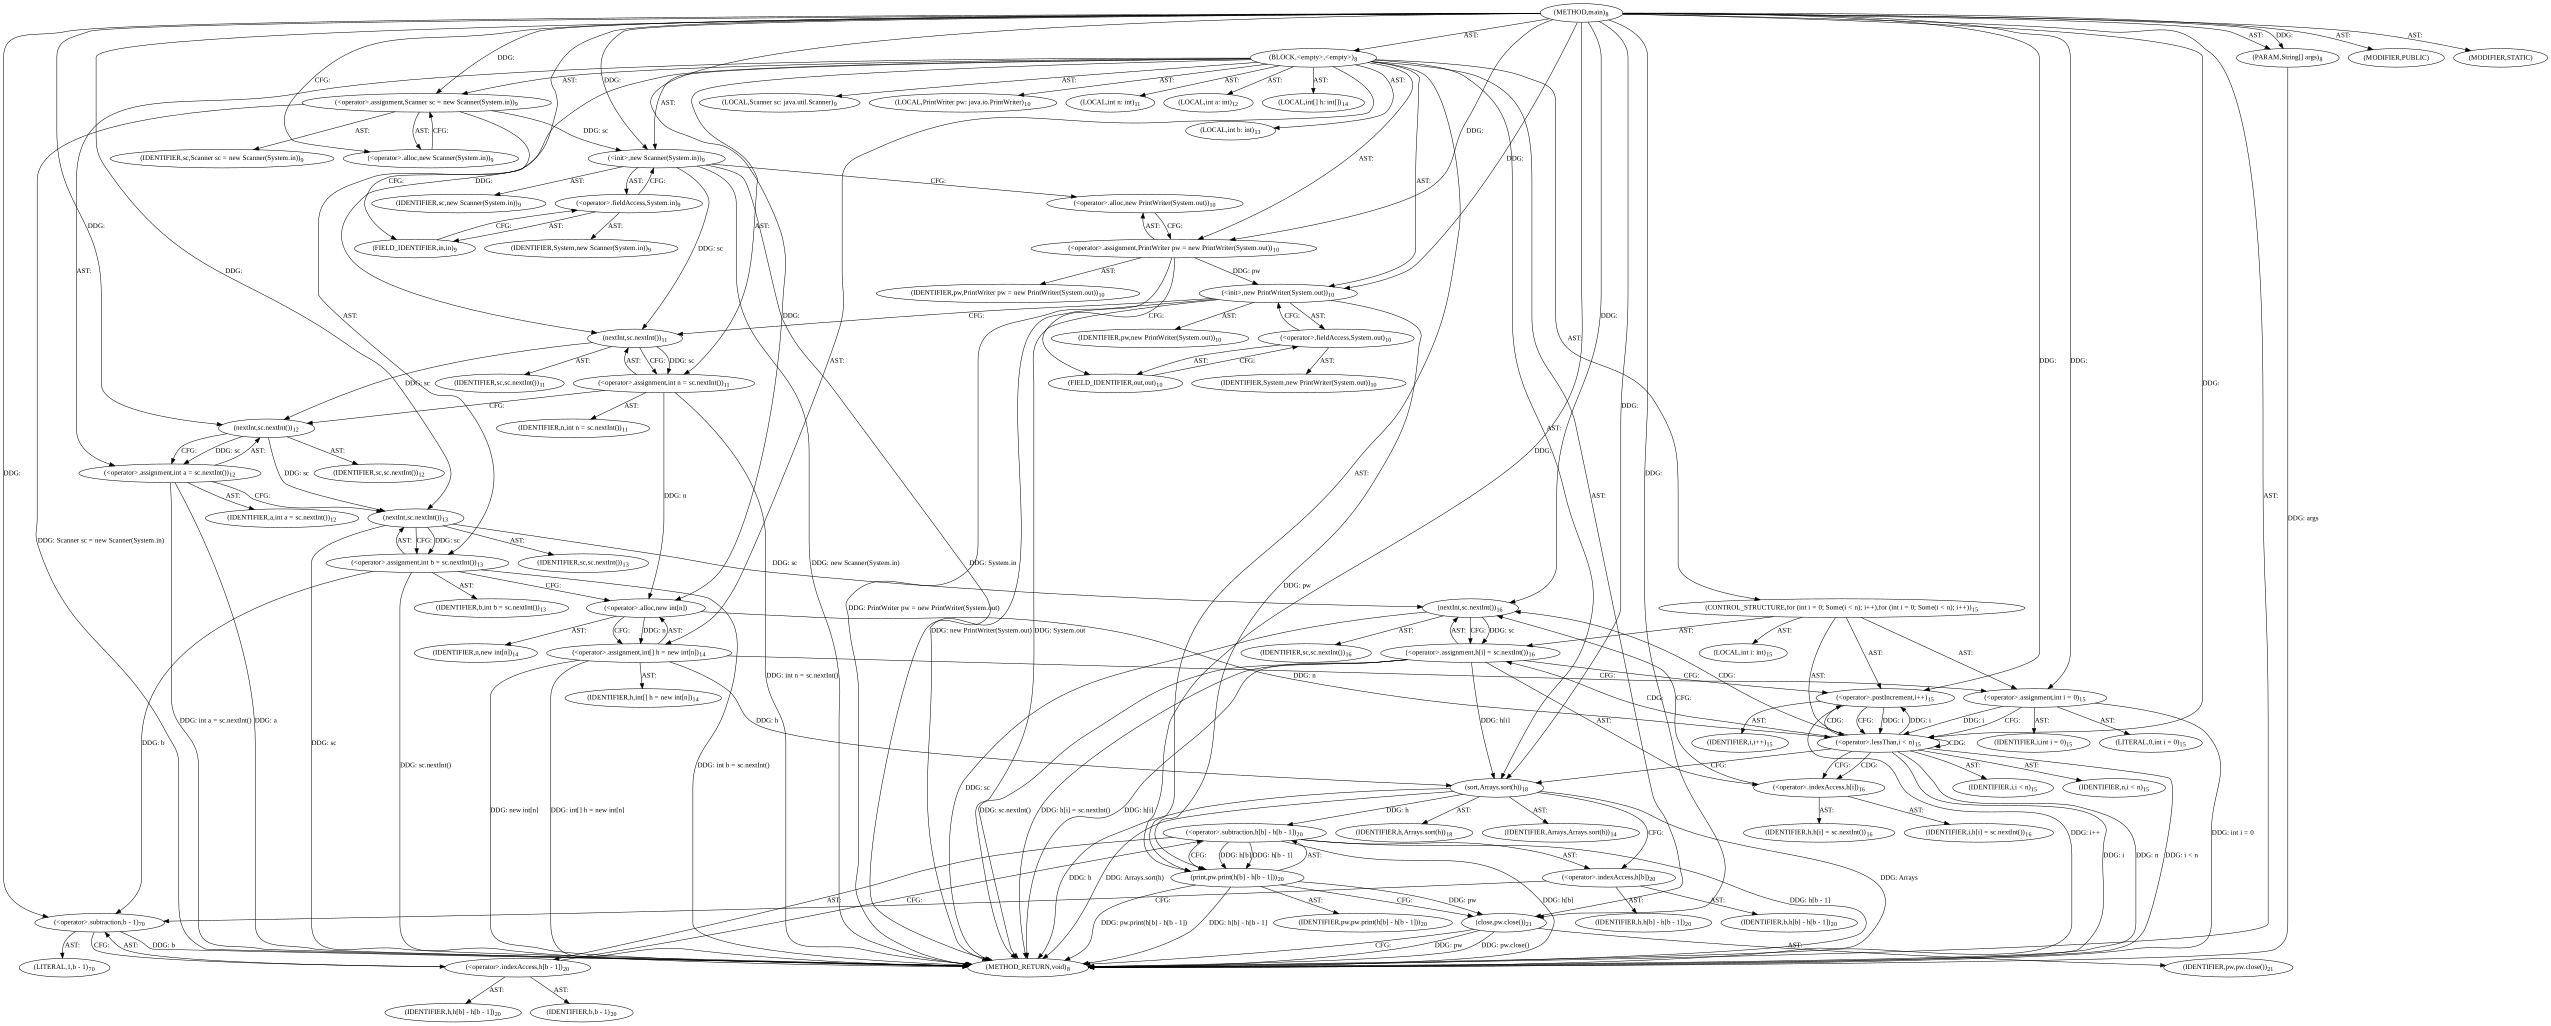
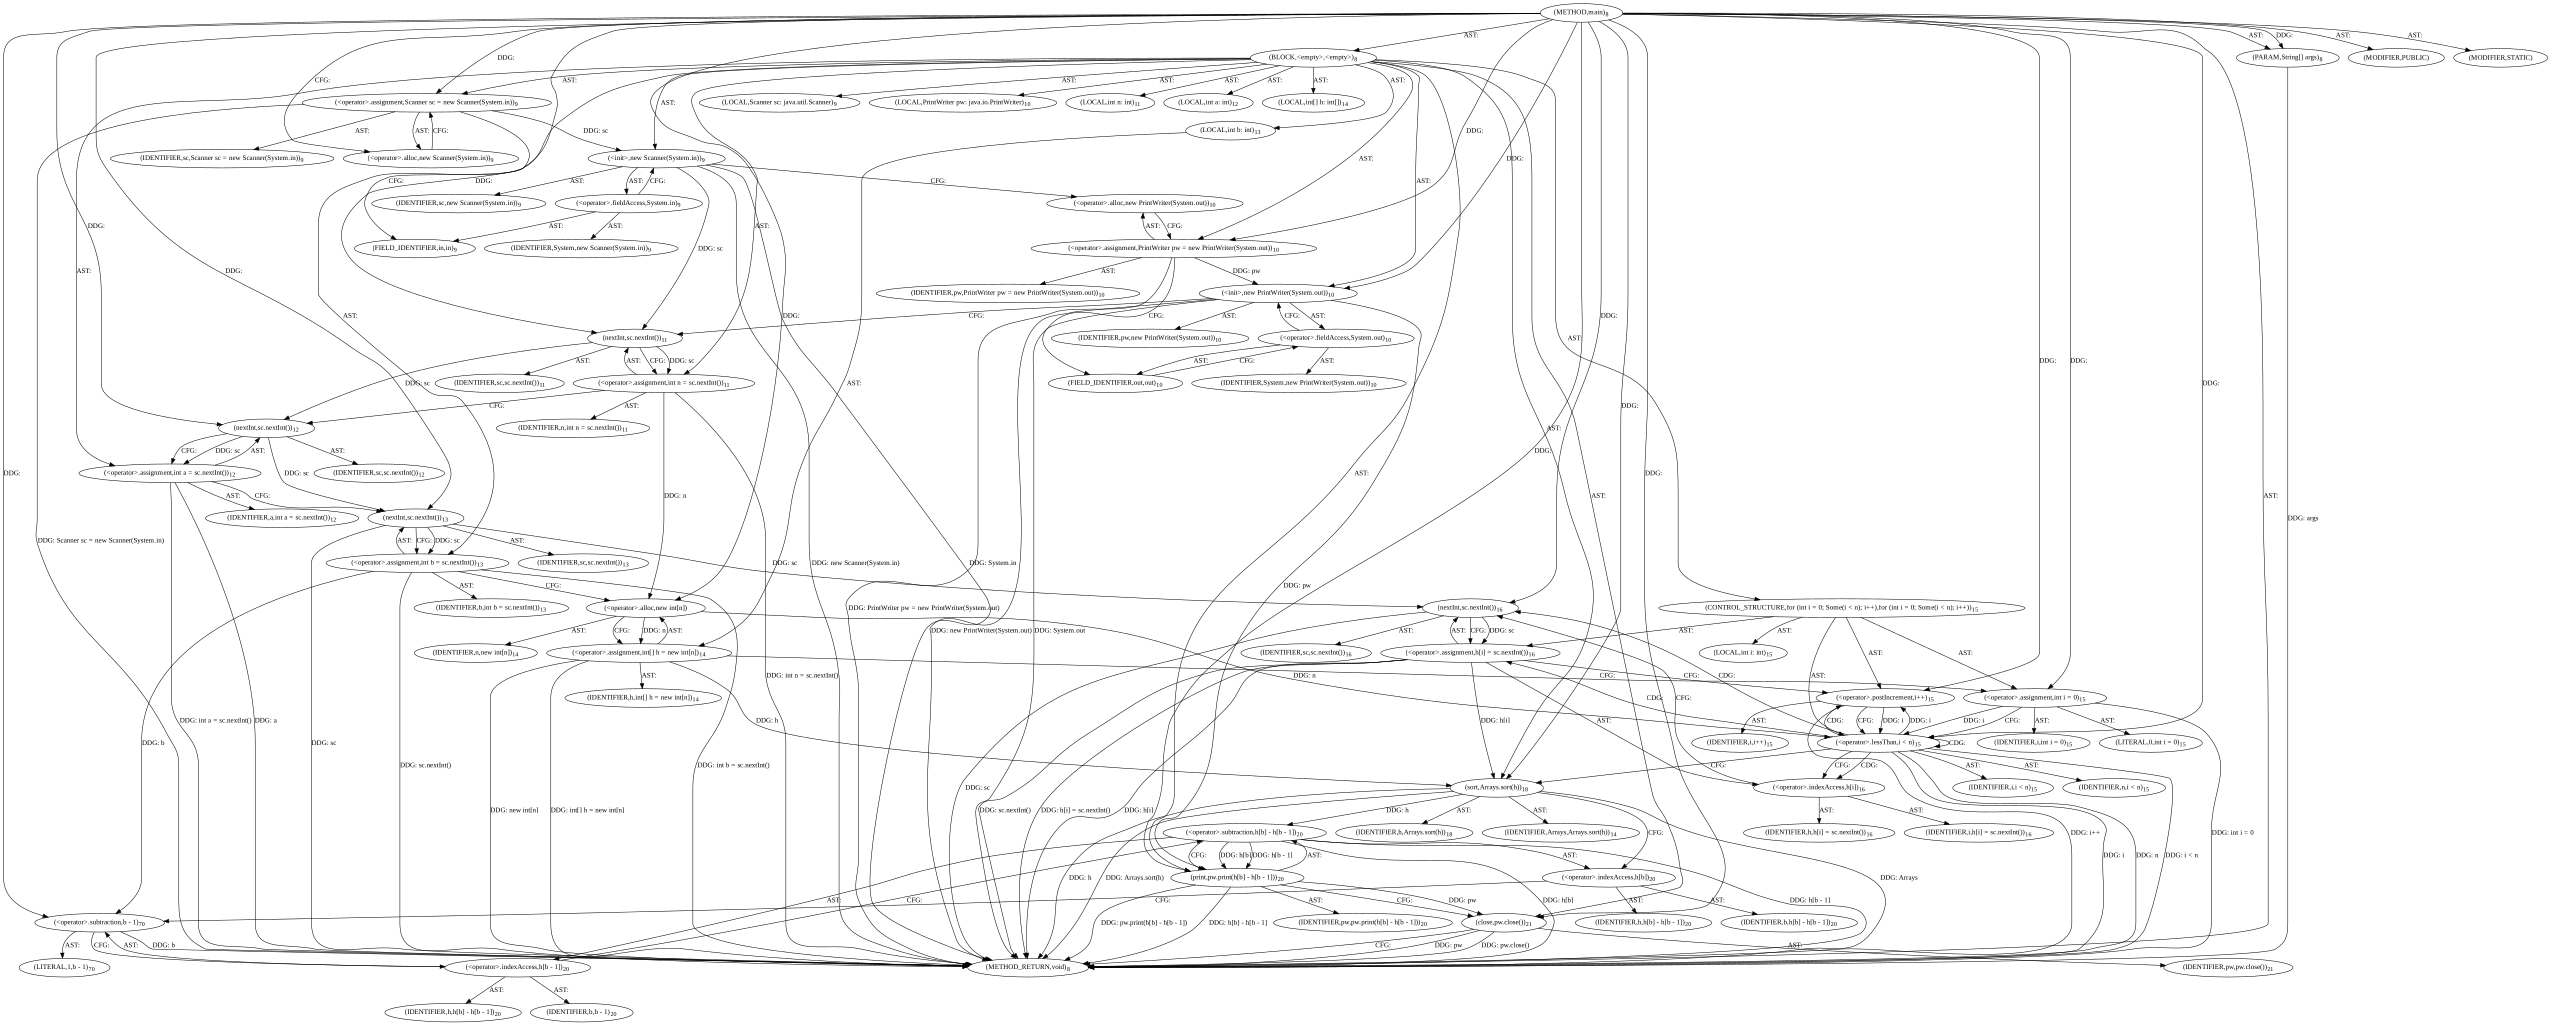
(1014, 18) -> none
(876, 149) -> (862, 270)
(503, 221) -> none
